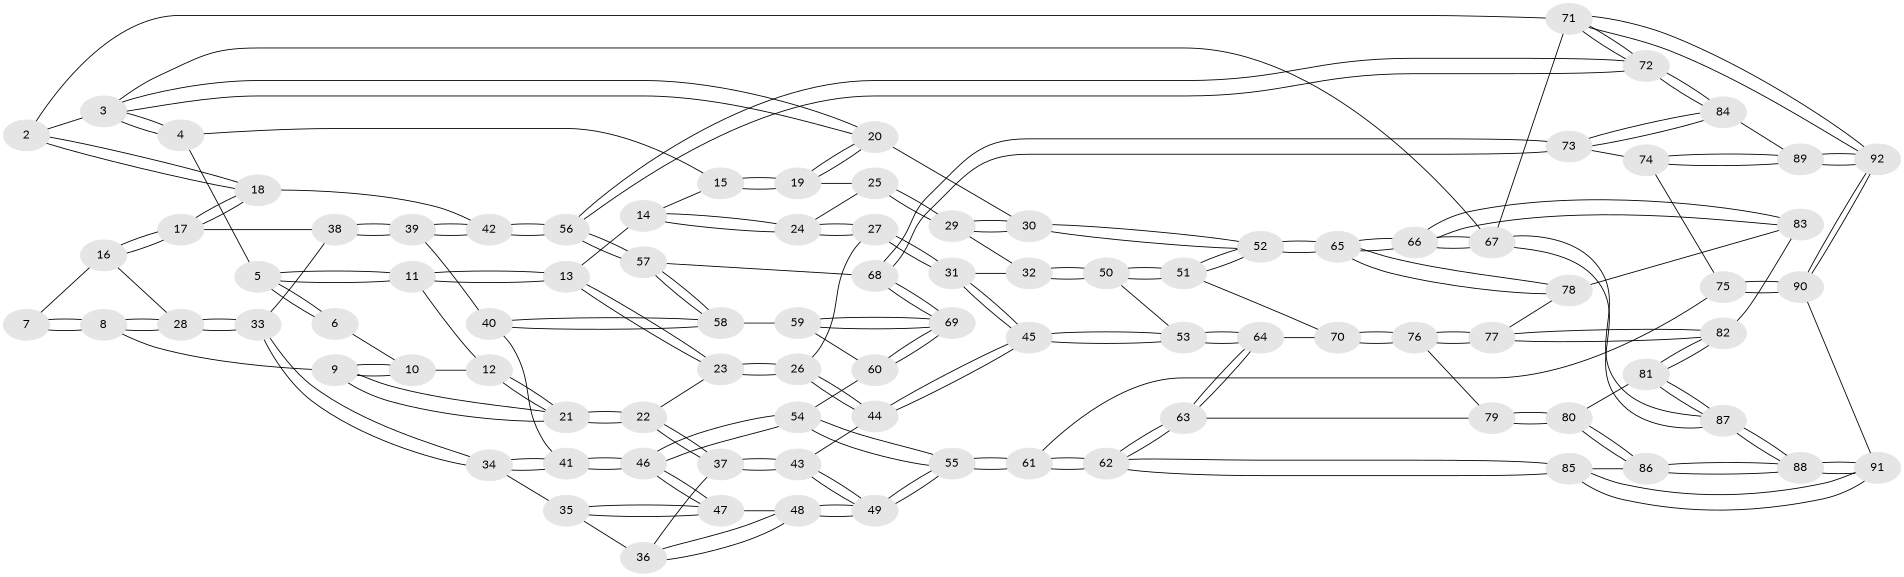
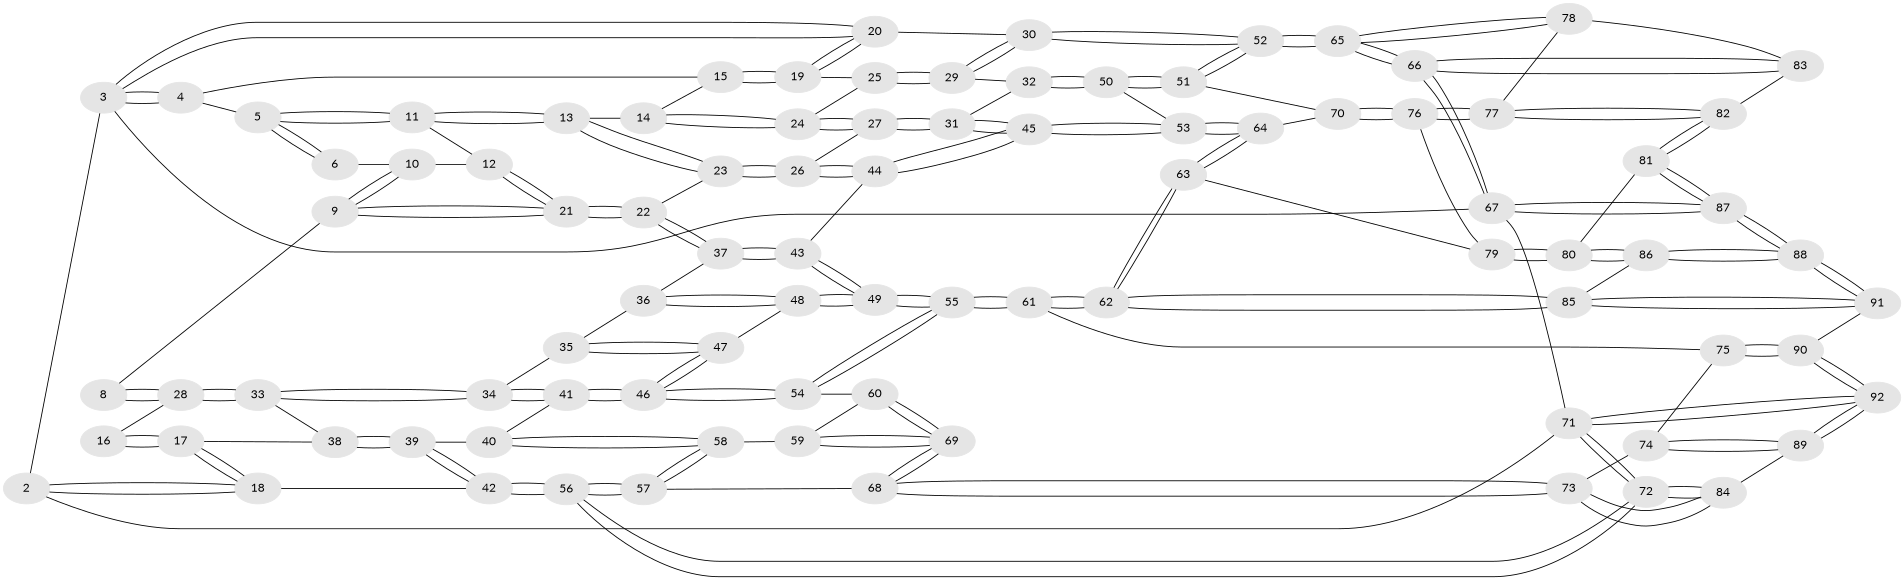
(27, 325) -> none
